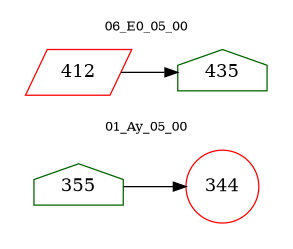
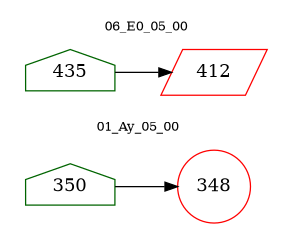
(143, 72) -> (137, 72)
(79, 187) -> (70, 187)
(222, 187) -> (214, 187)
